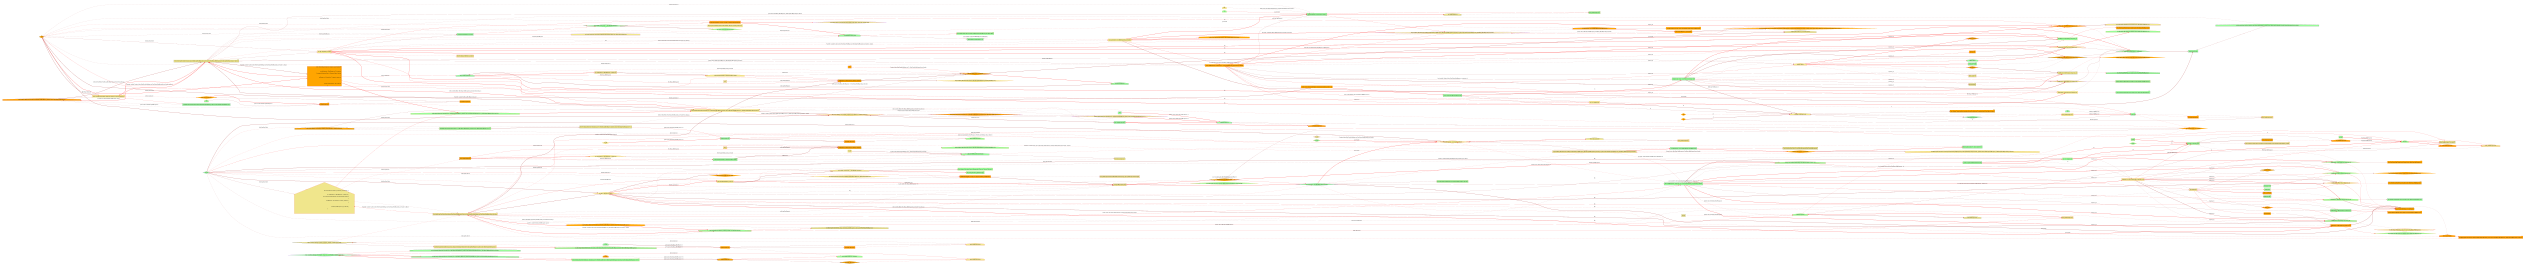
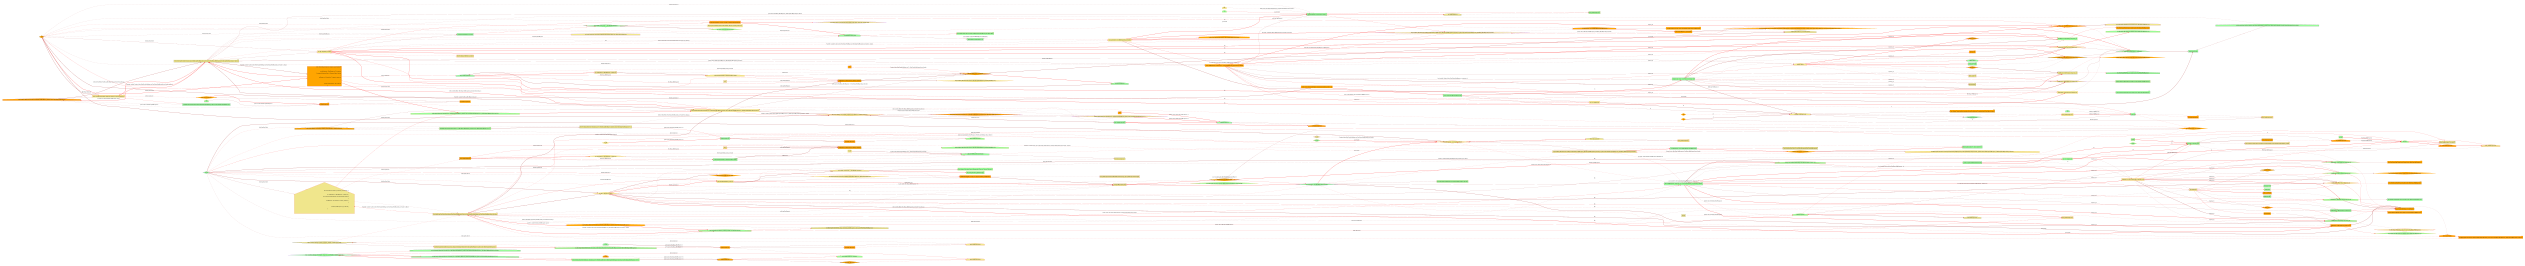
(1120, 113) -> (1120, 113)
